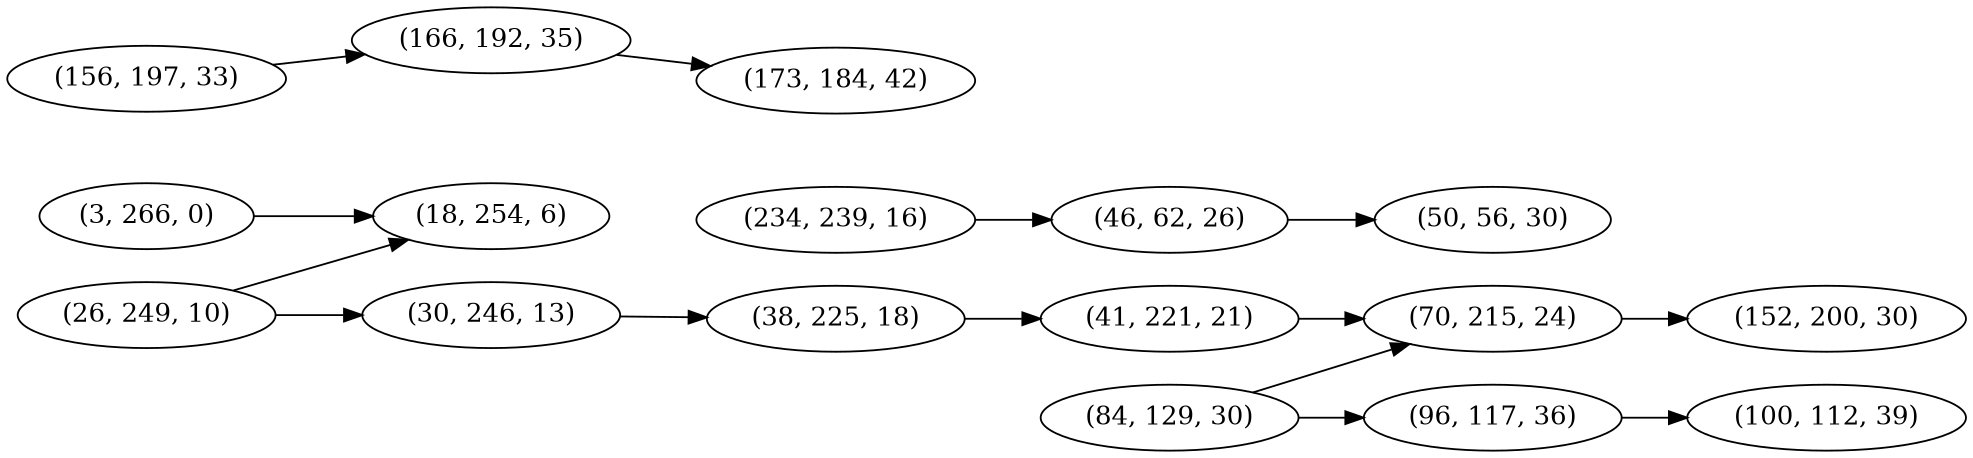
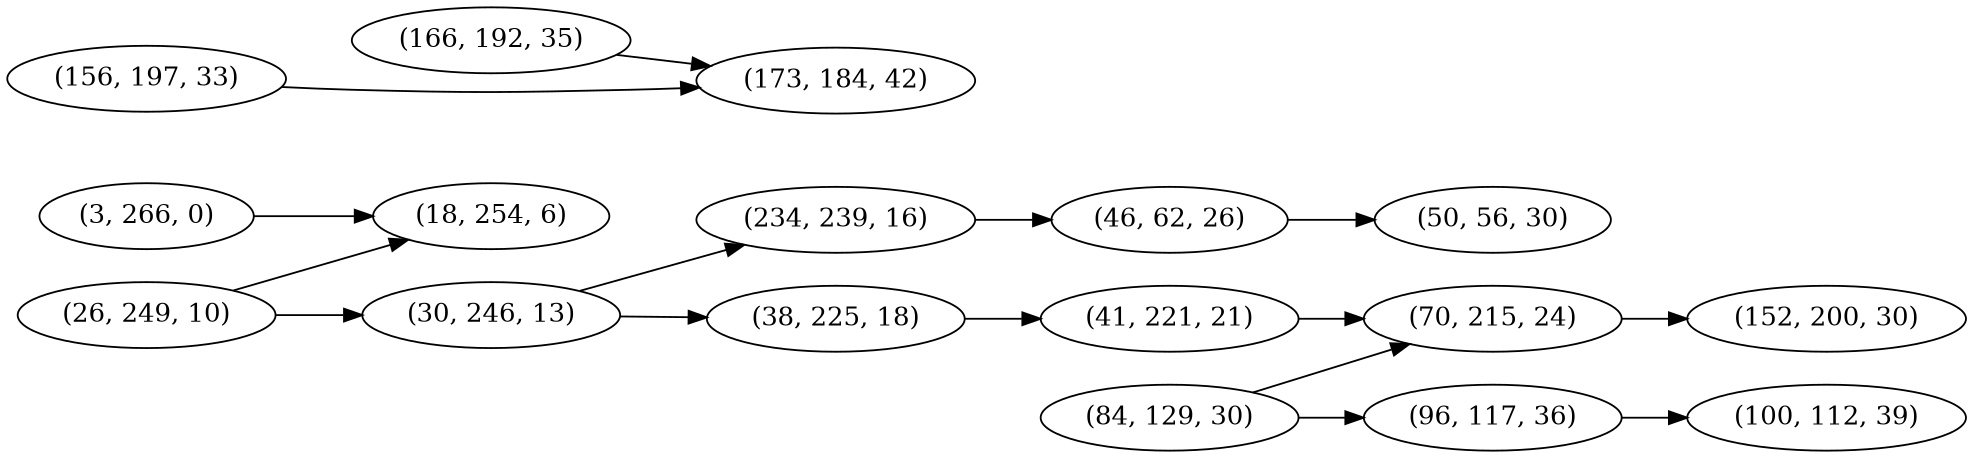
(310, 61) -> (481, 92)
none -> (653, 270)
